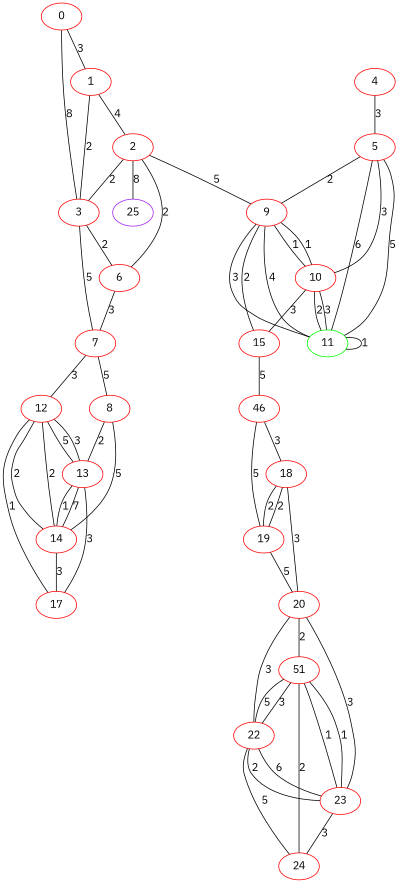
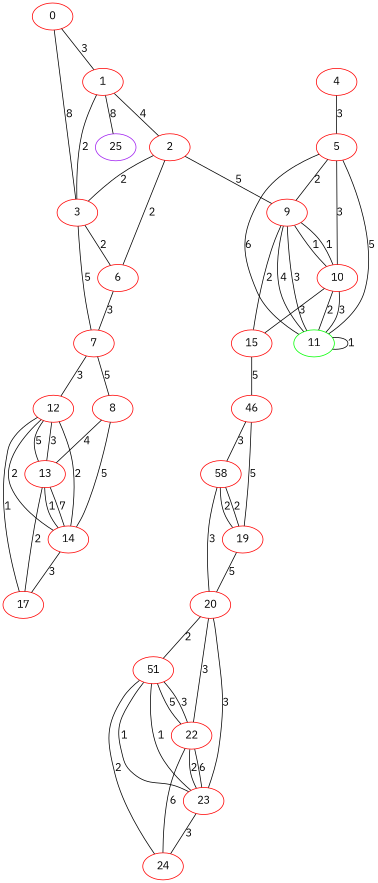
(133, 180) -> (109, 115)
(101, 441) -> (87, 441)
(286, 474) -> (221, 474)
(90, 539) -> (38, 539)
(265, 801) -> (173, 801)
